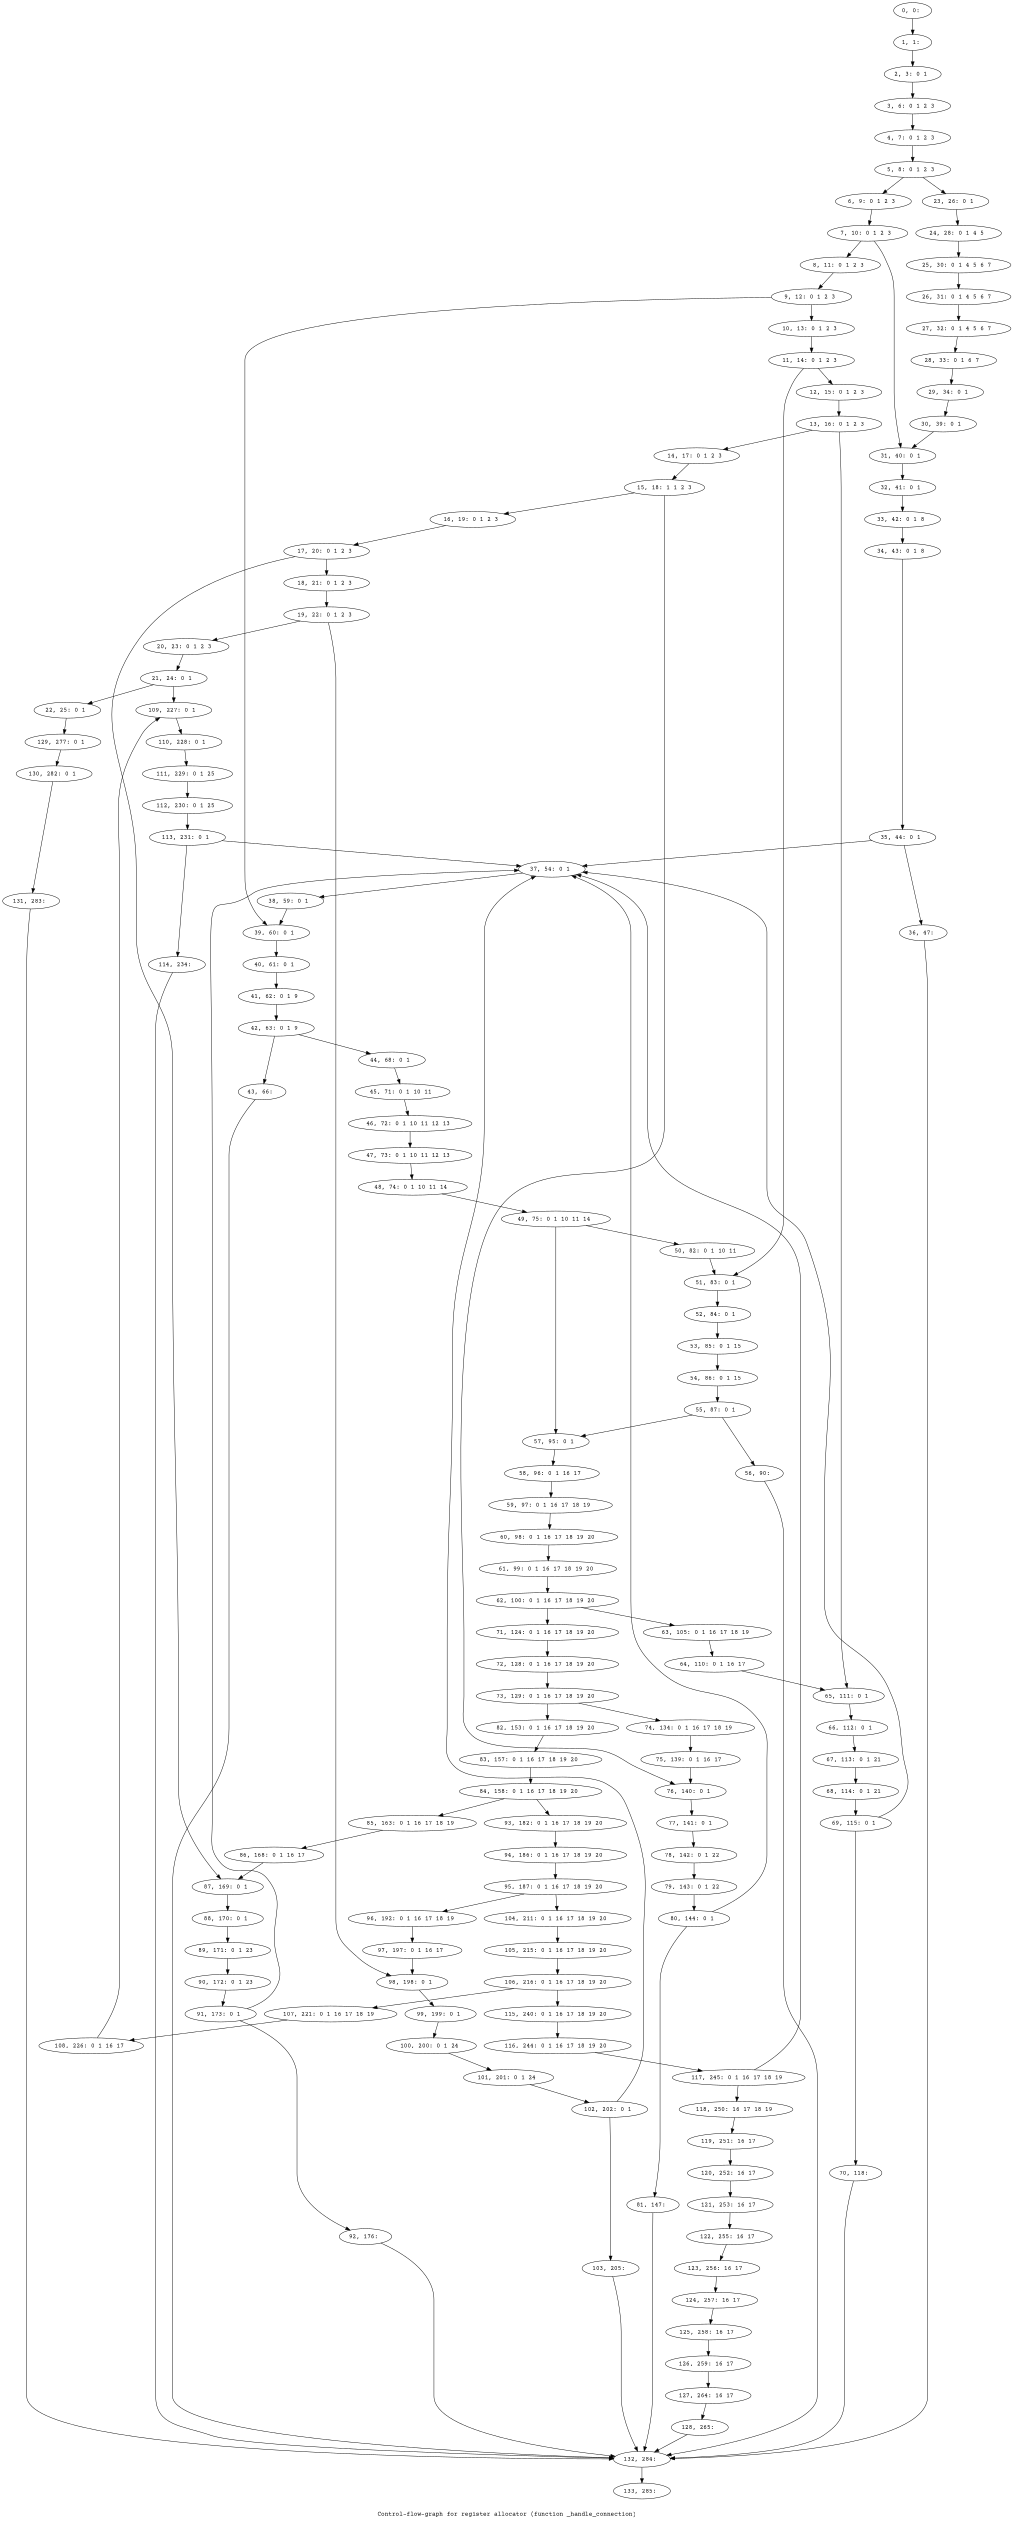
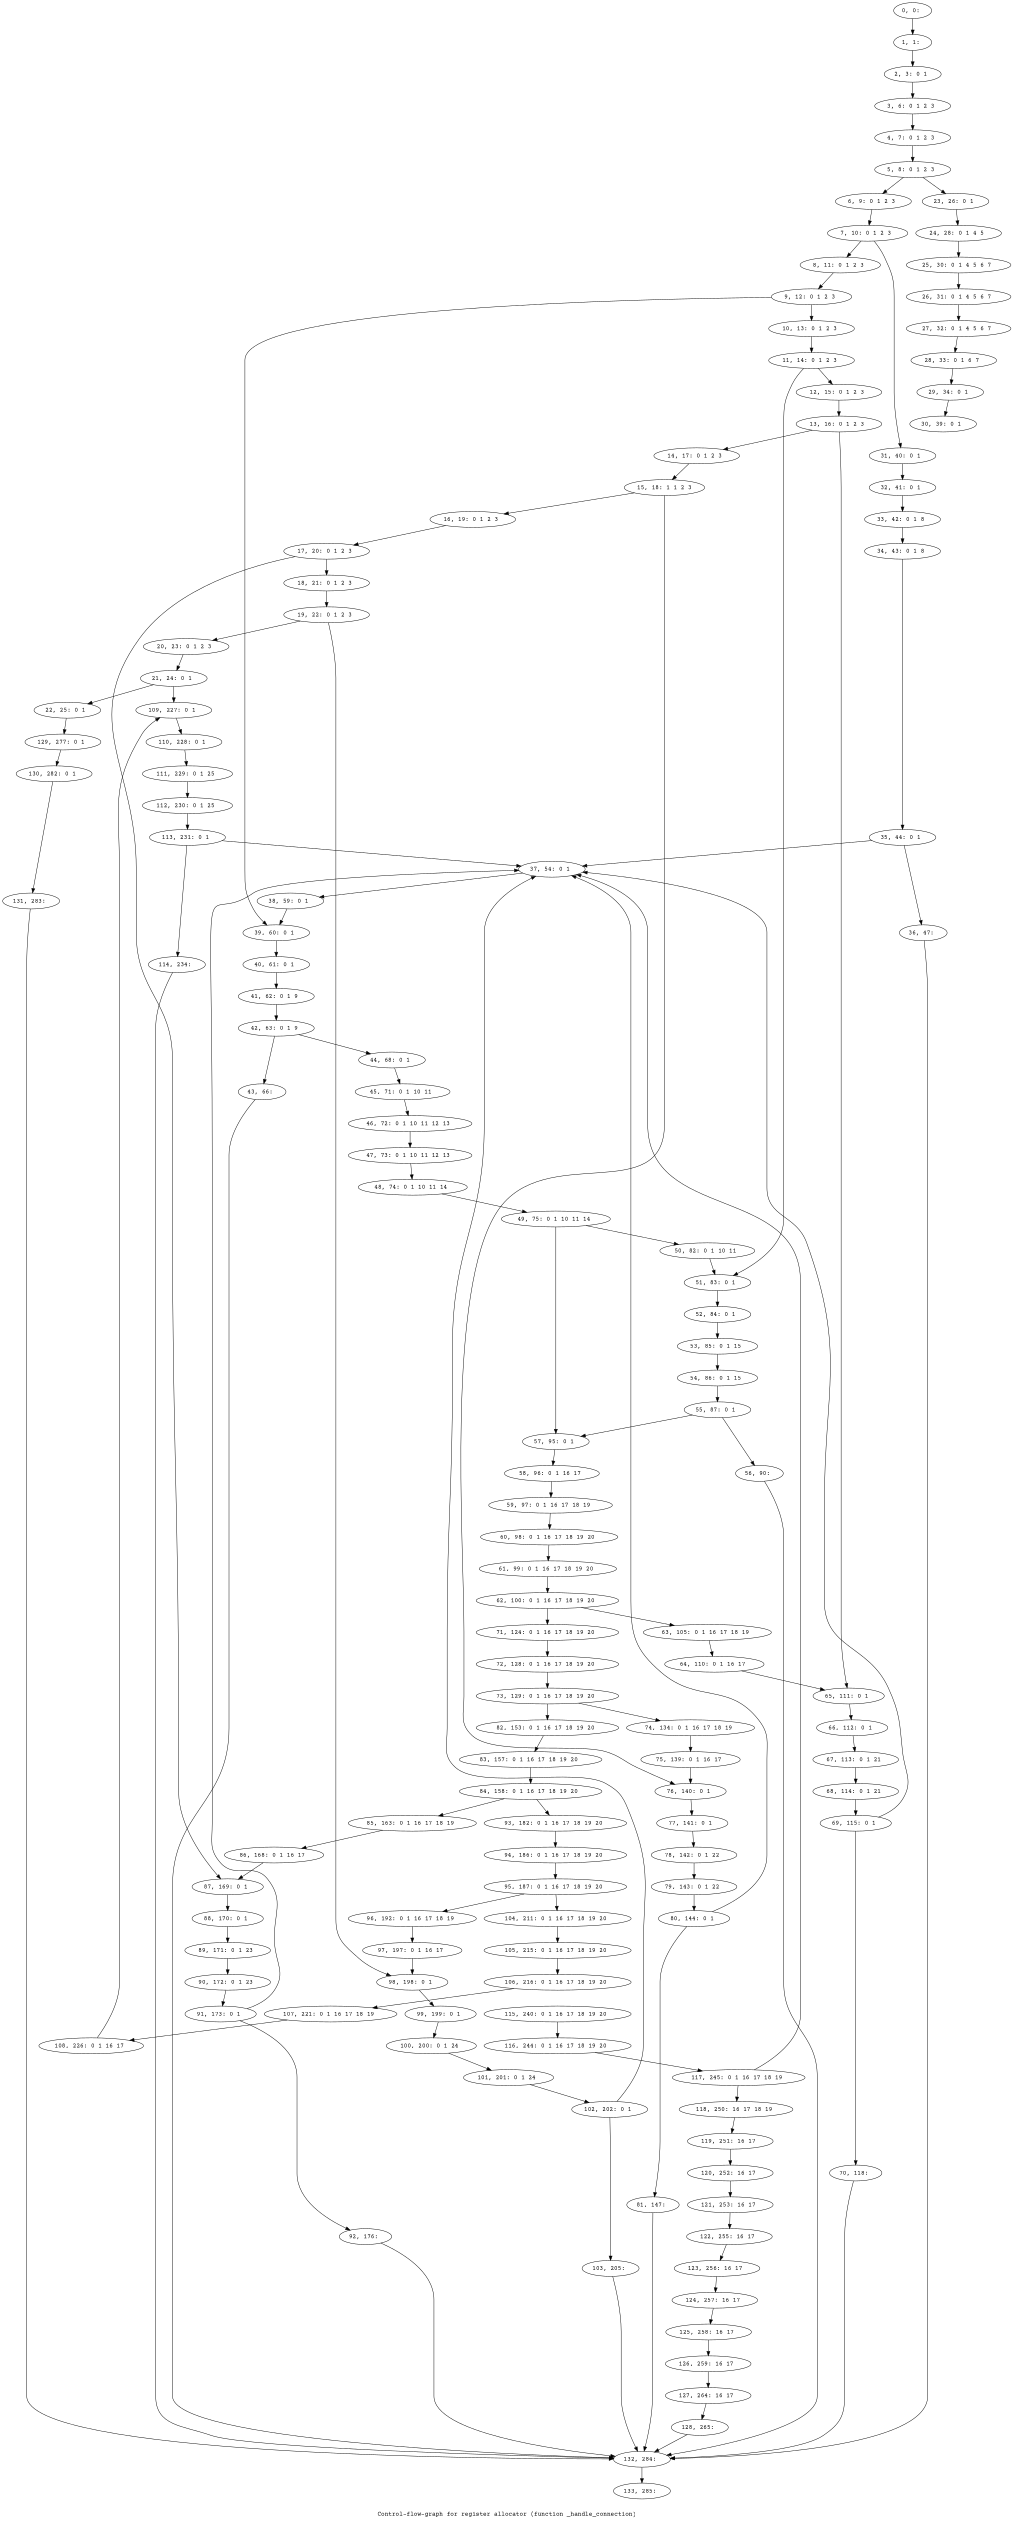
(925, 439) -> none
(558, 1996) -> none
